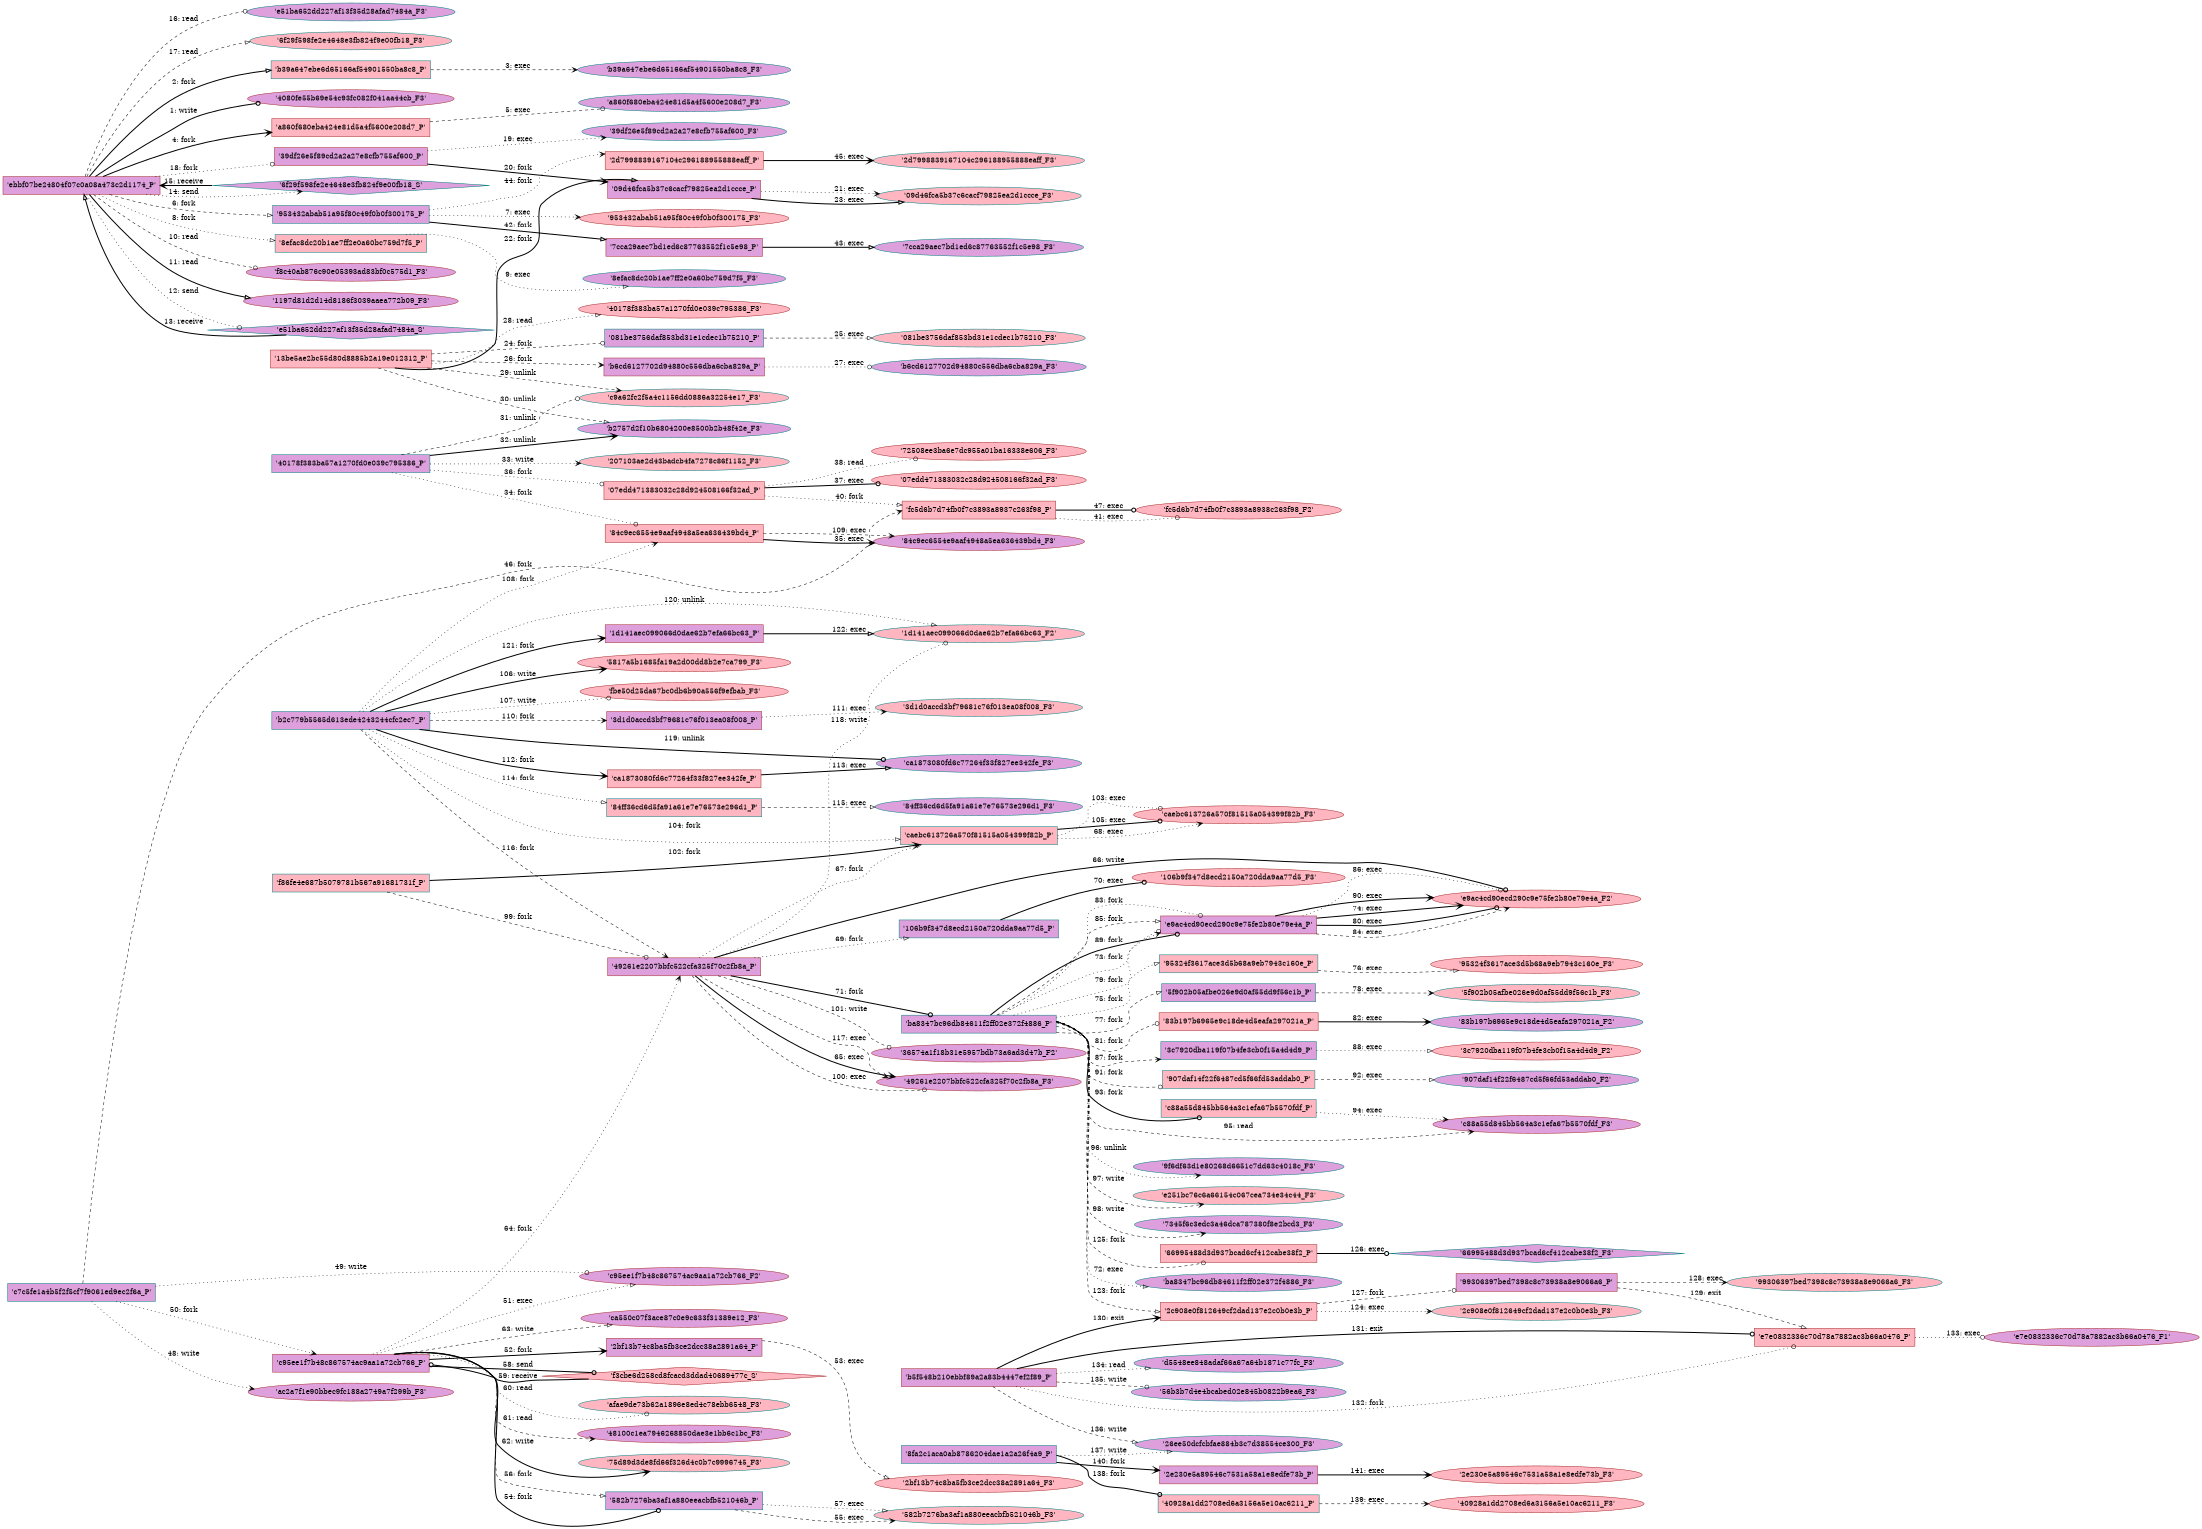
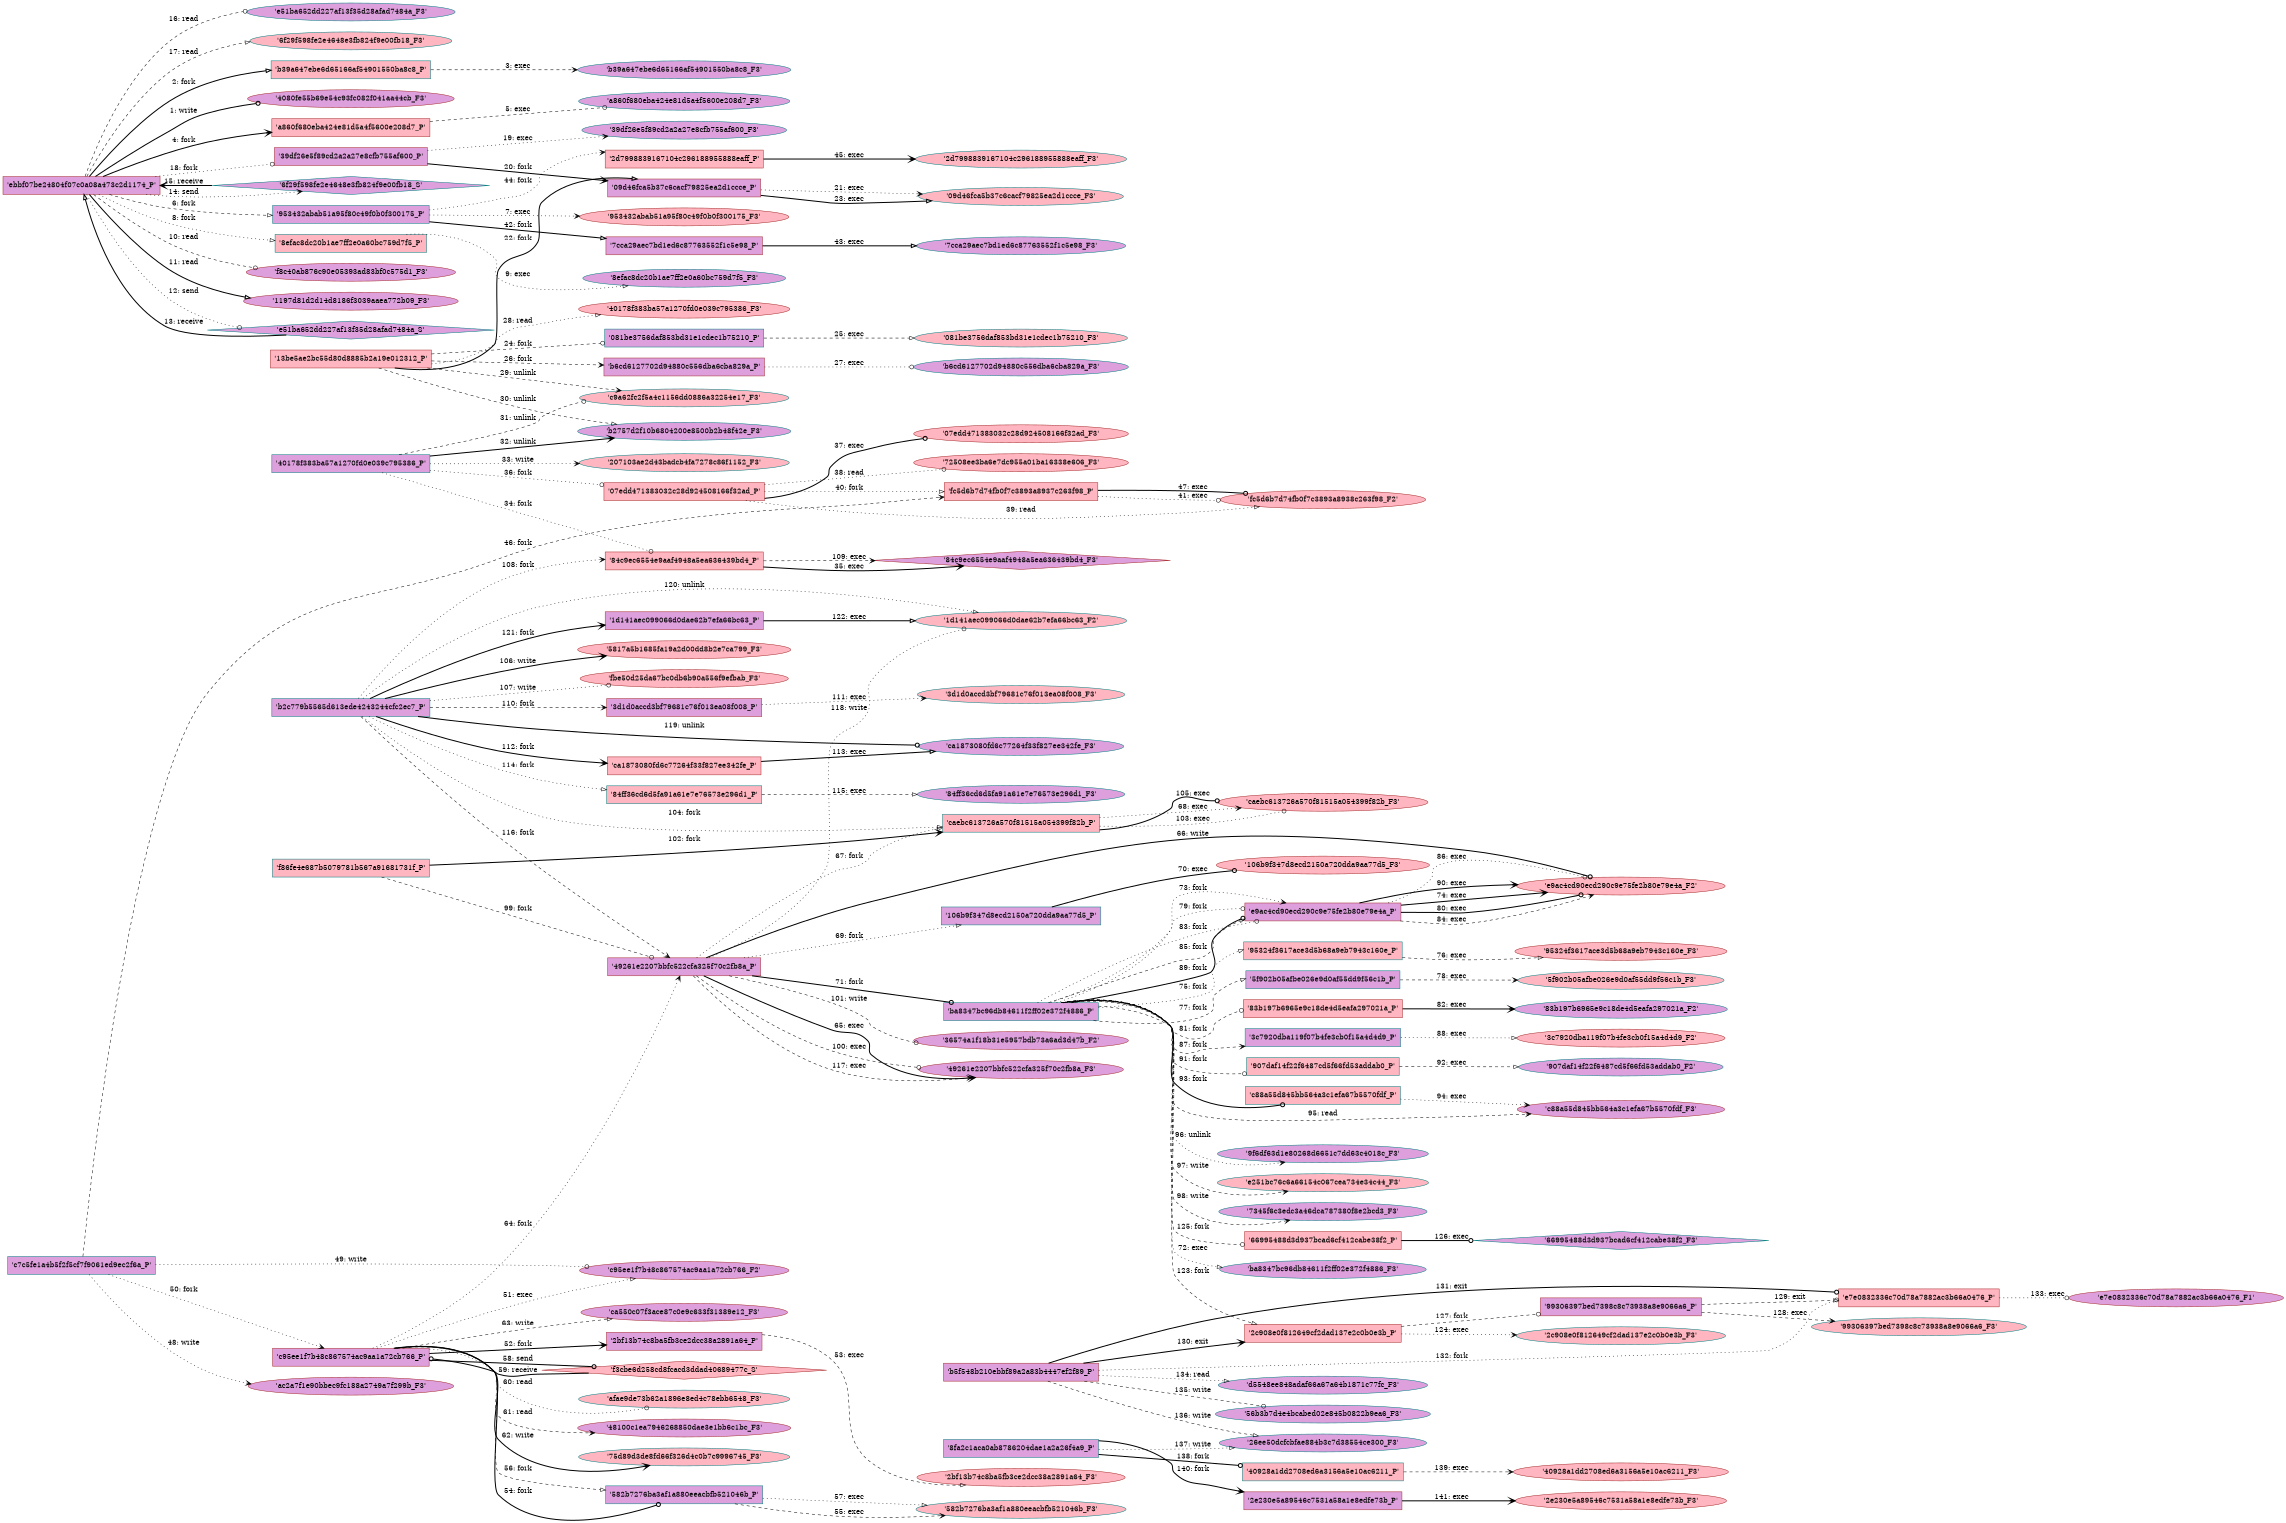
none -> (1000, 519)
(979, 541) -> (1021, 560)
